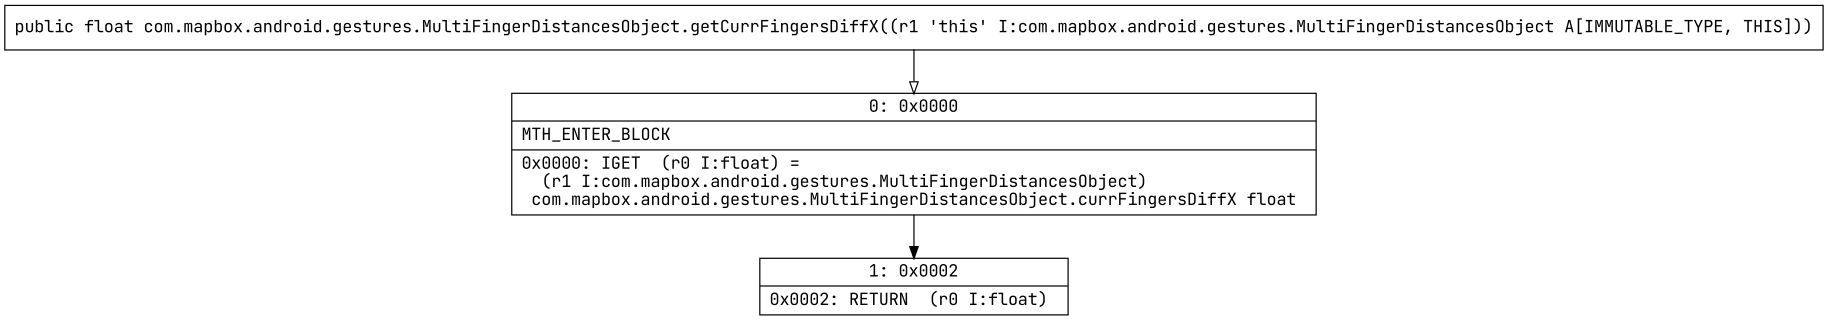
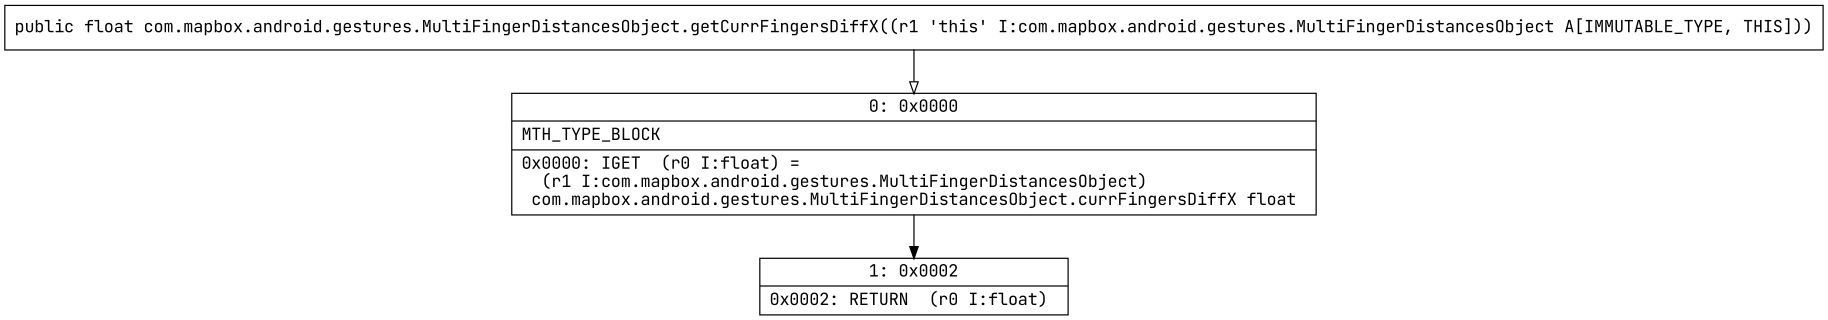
(596, 135) -> (591, 135)
